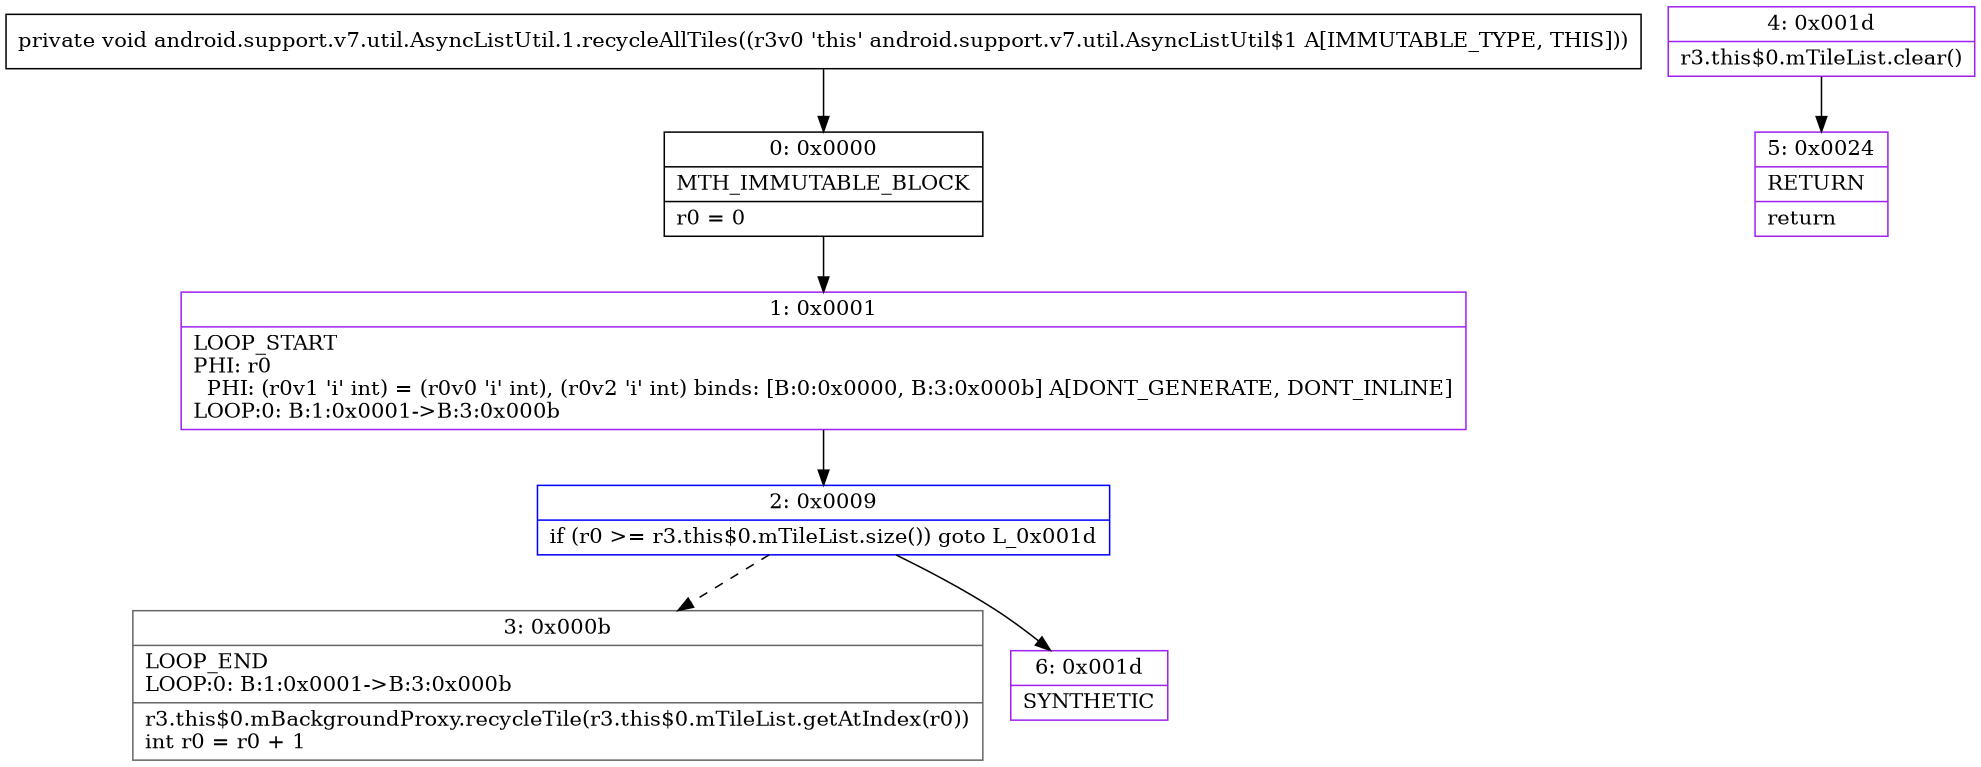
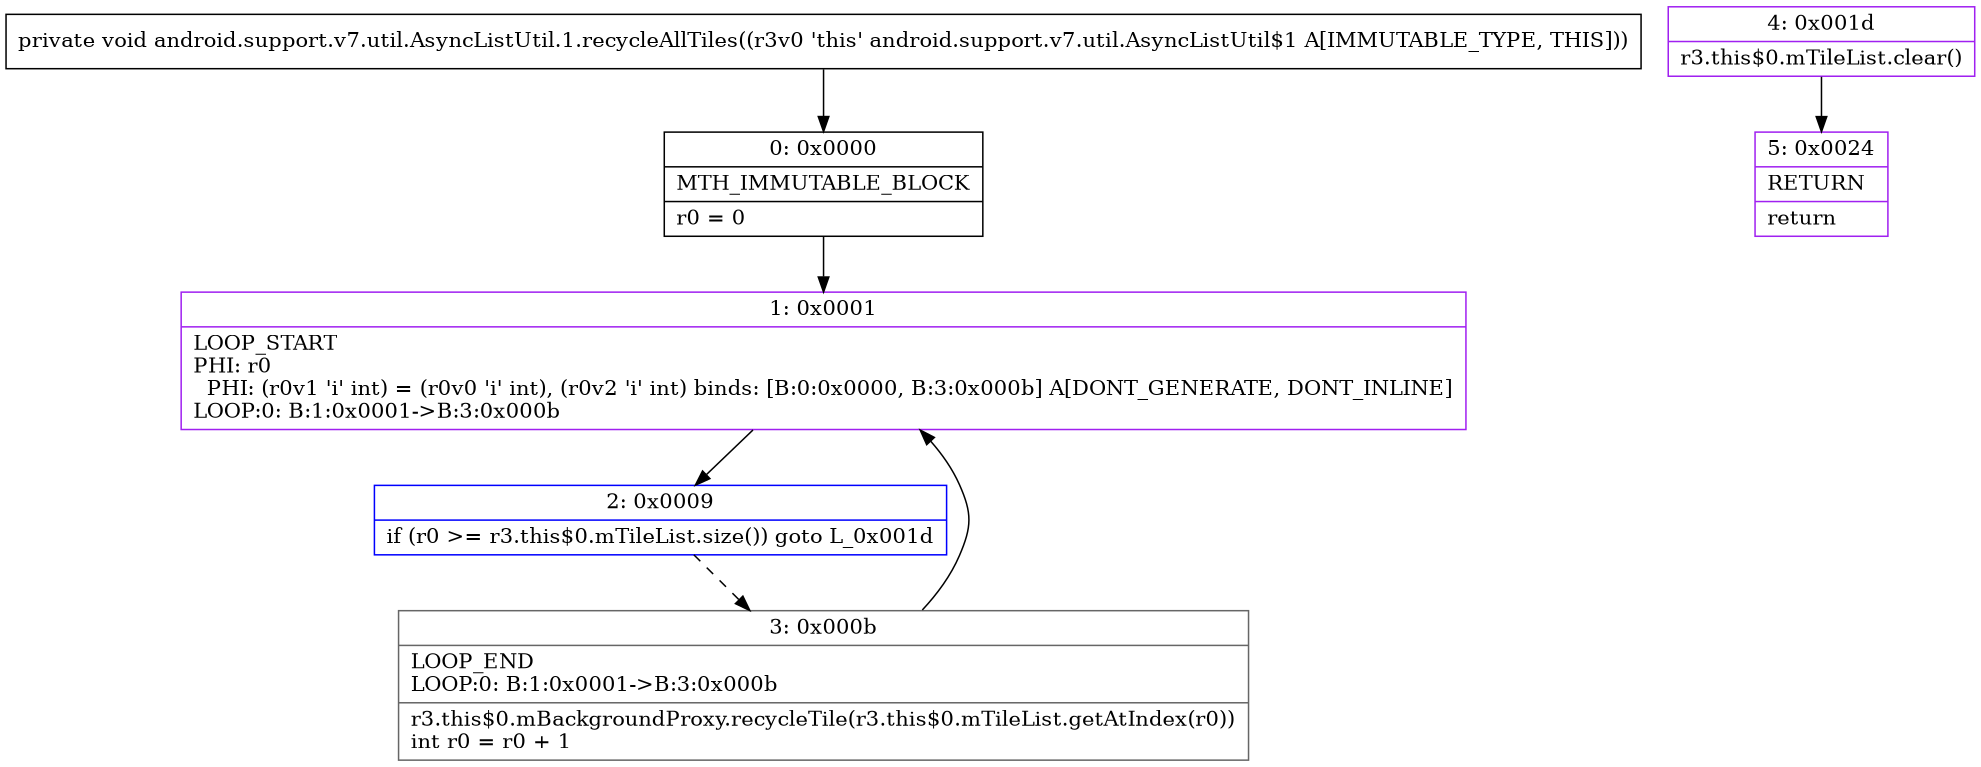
none -> (968, 527)
(1089, 685) -> none
